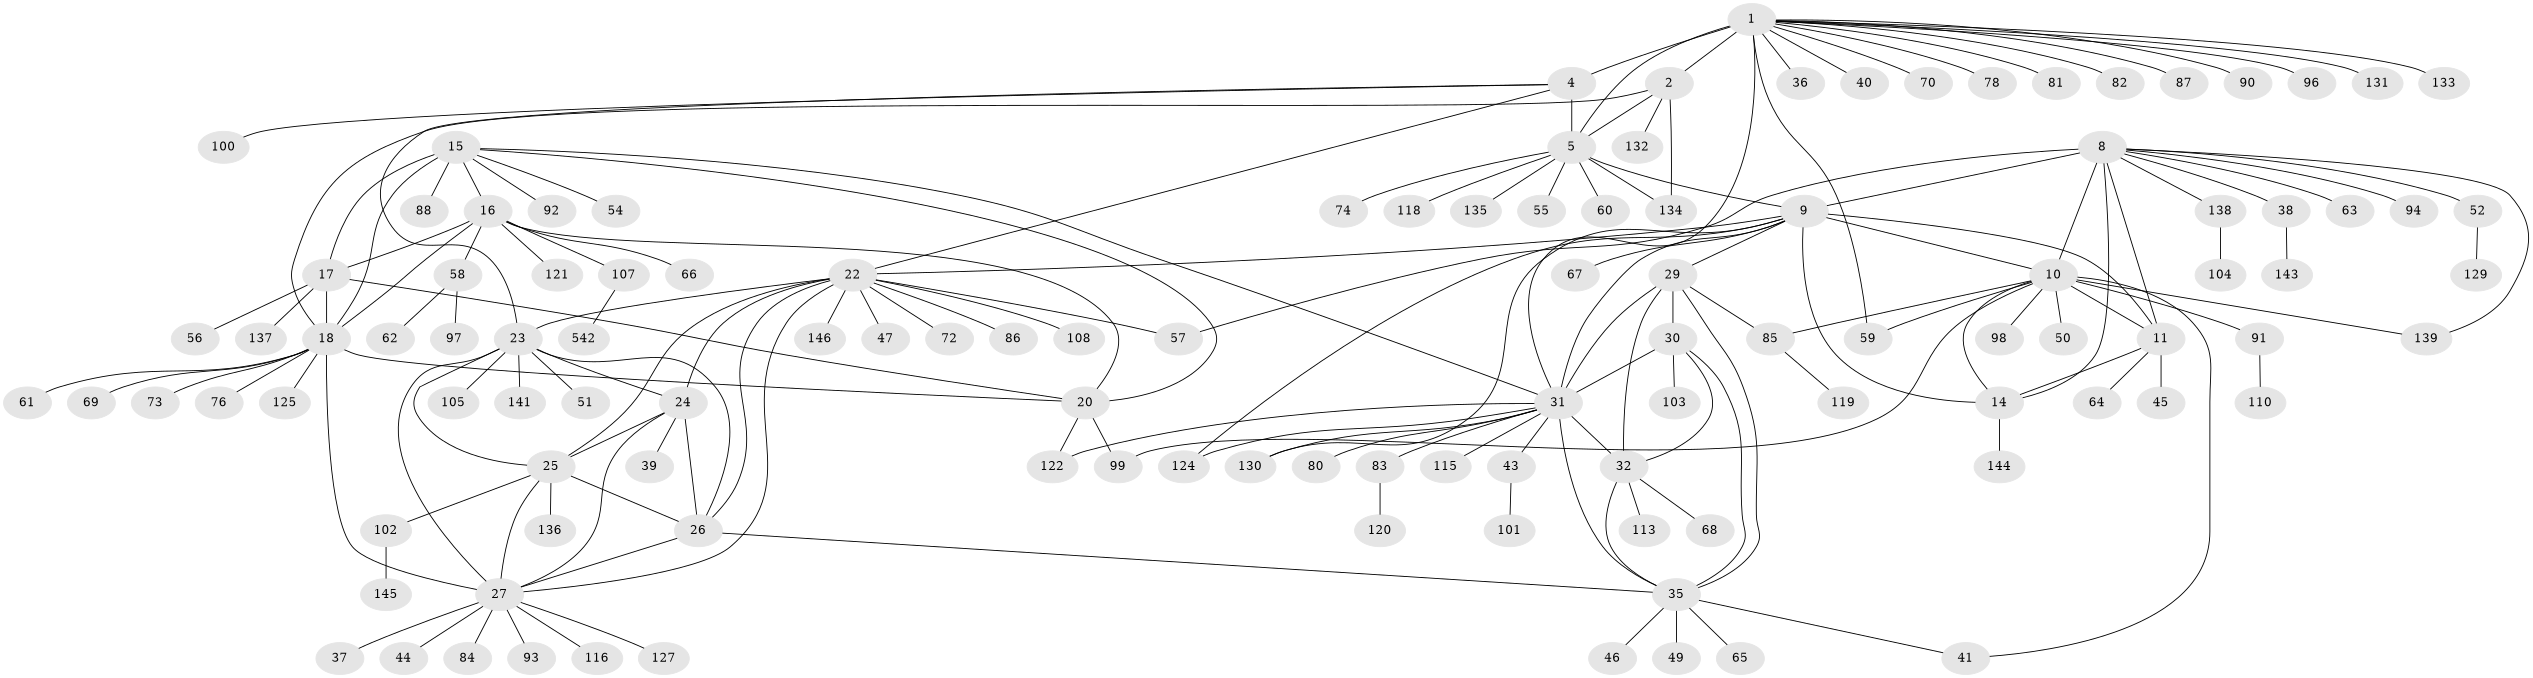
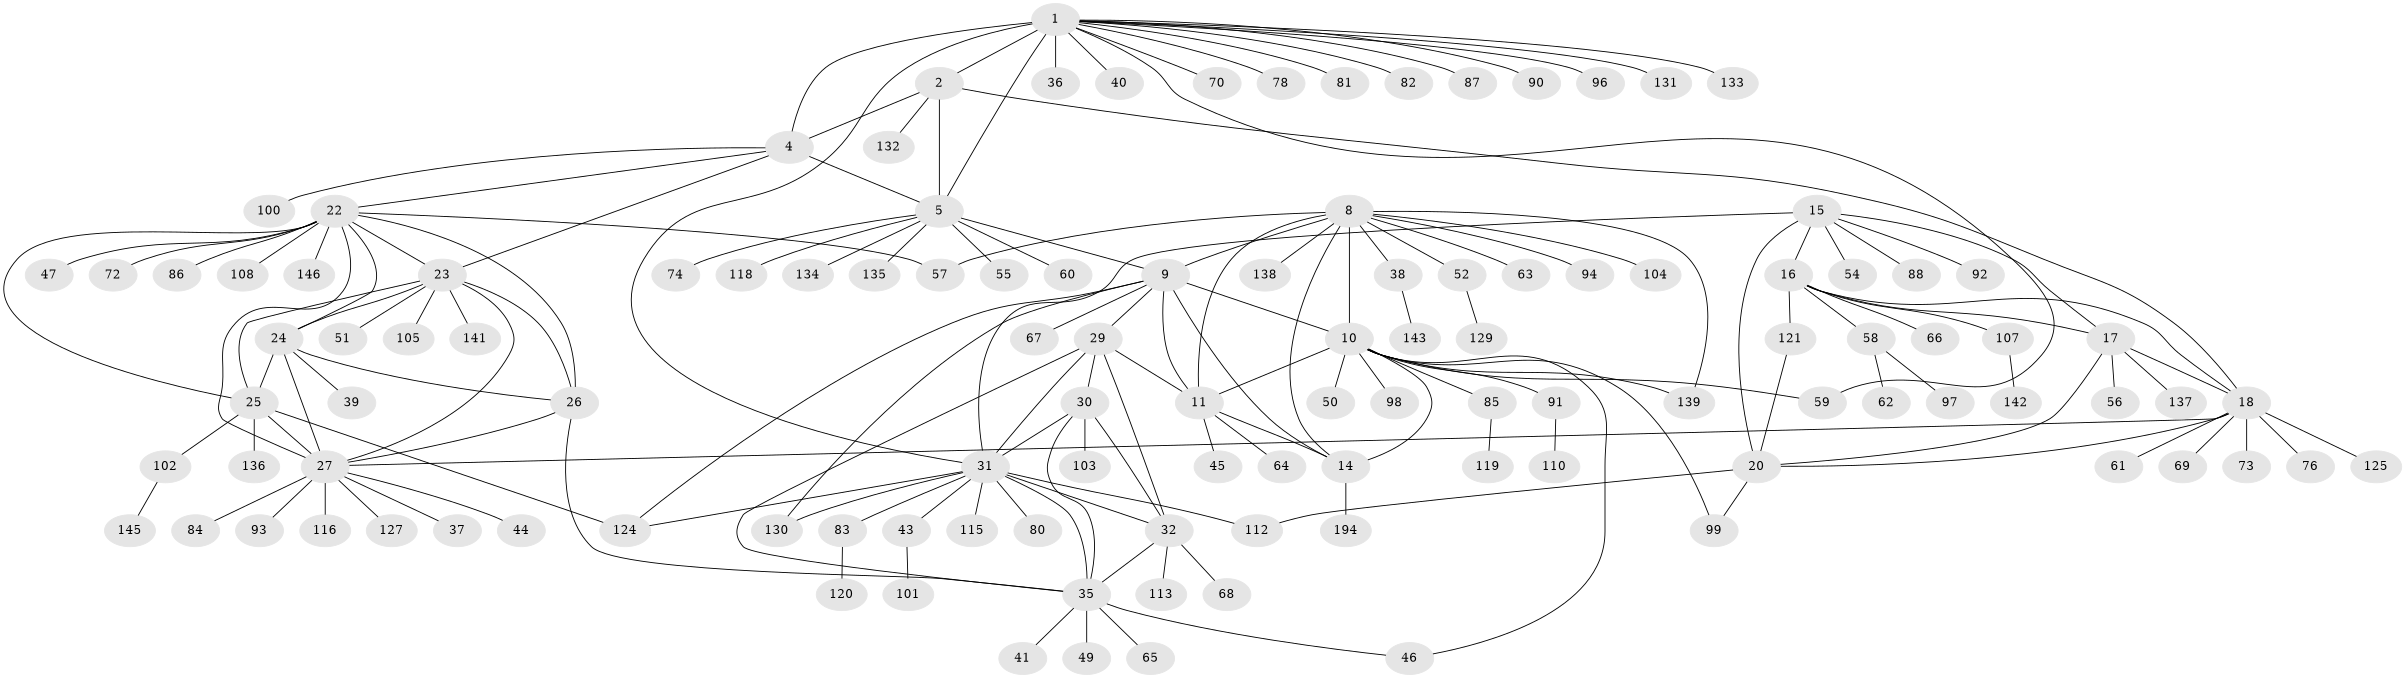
(1671, 147) -> (873, 112)
(375, 232) -> none
(2221, 243) -> (1506, 232)
(853, 250) -> (1774, 403)
(1330, 256) -> none
(1639, 260) -> none
(1722, 307) -> (1149, 371)
(584, 339) -> (2016, 403)
(1053, 467) -> (1257, 531)
(2000, 467) -> (1346, 531)
(625, 499) -> (447, 469)
(2210, 499) -> (1605, 455)
